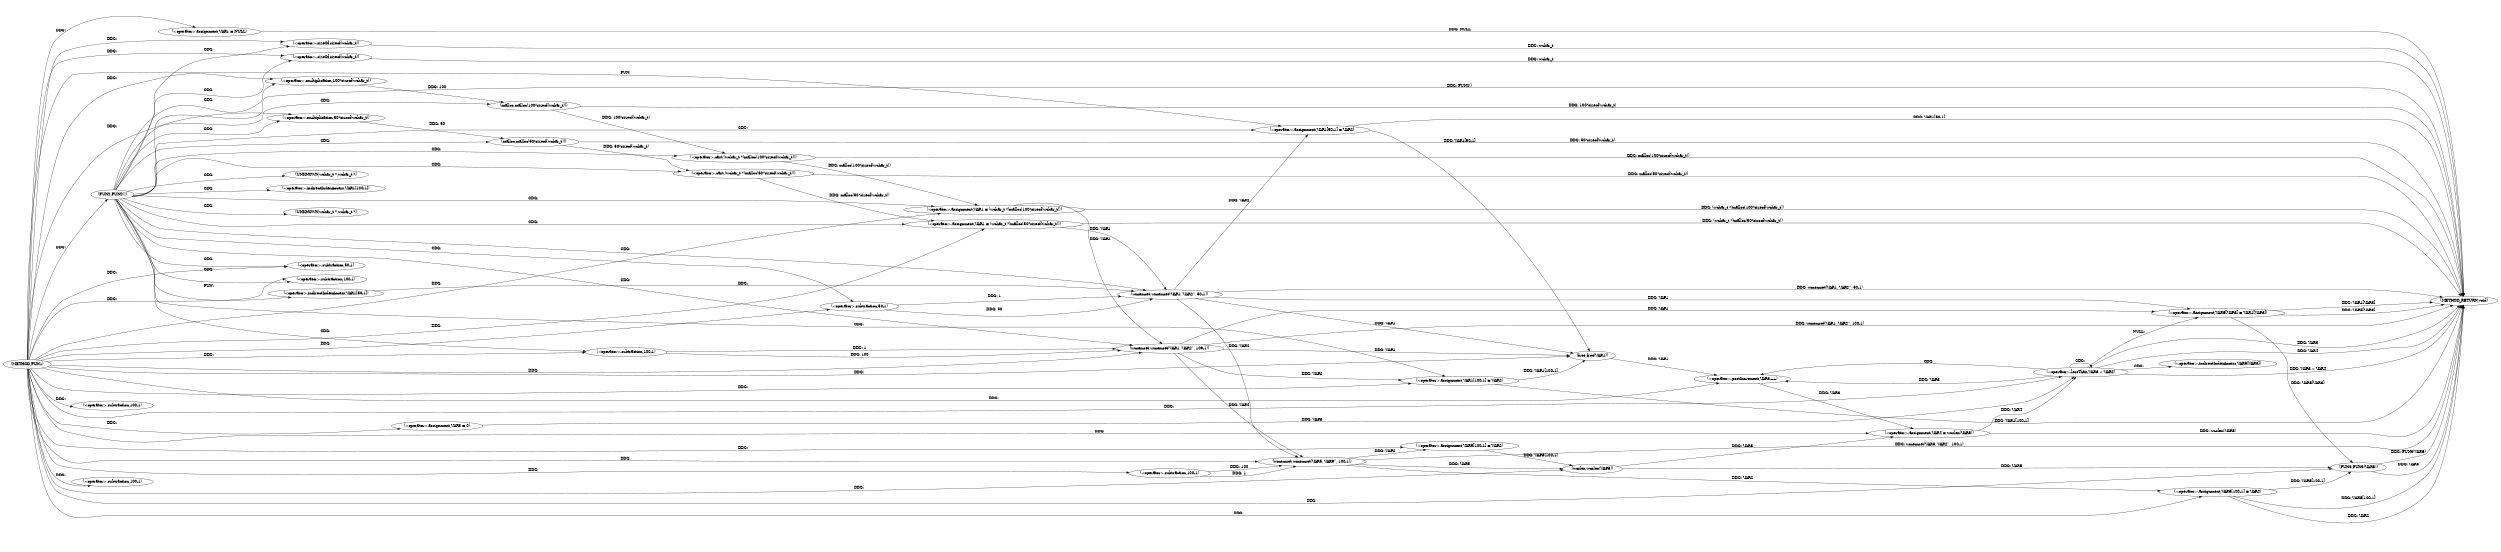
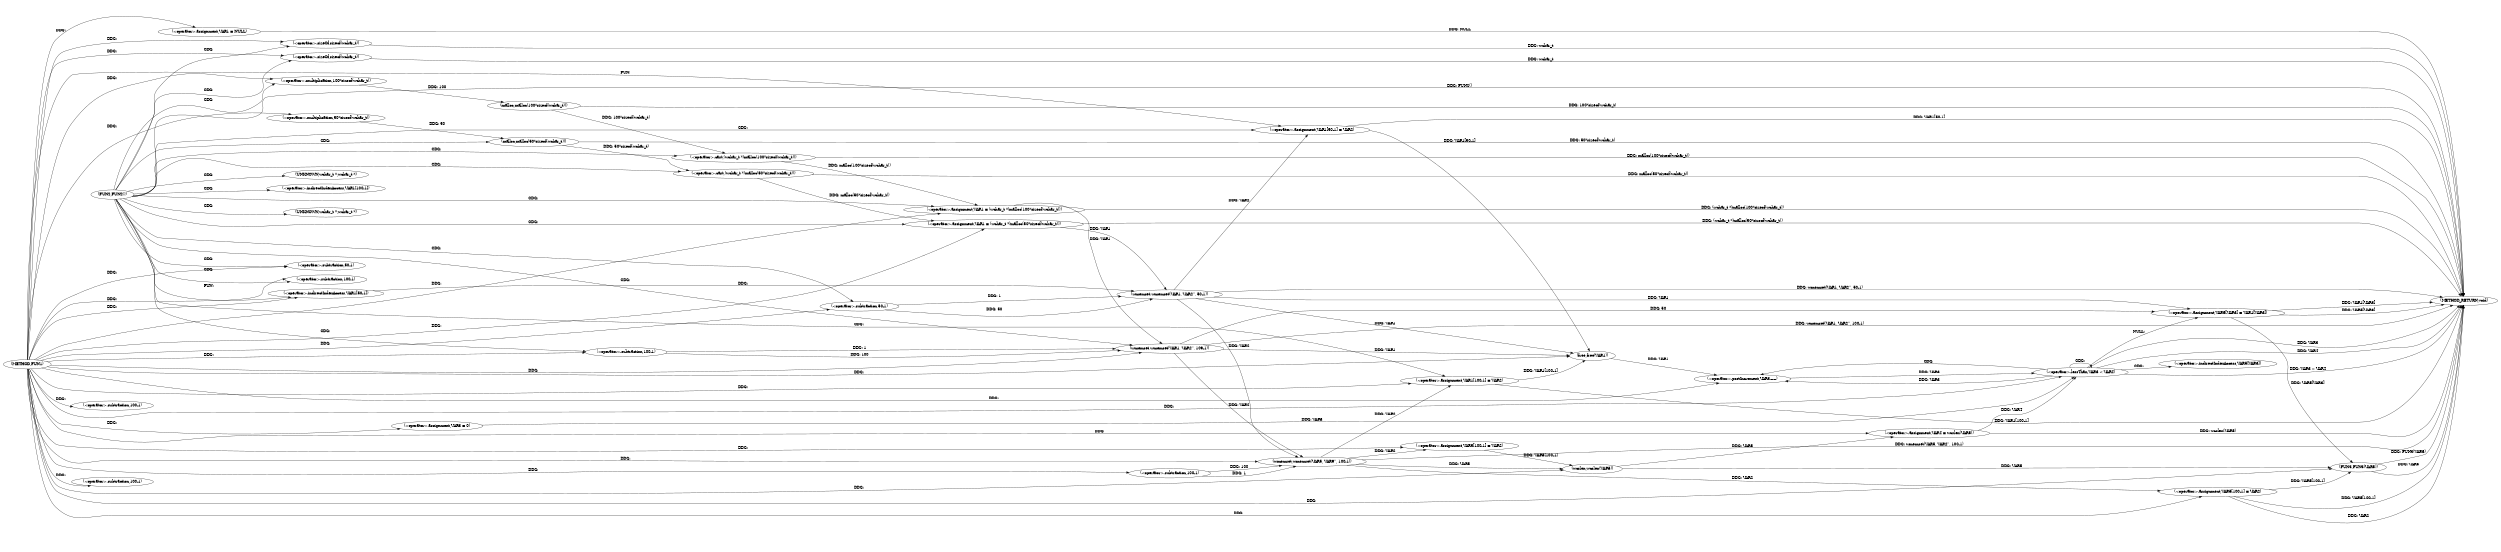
(280, 107) -> none
(184, 133) -> none
(626, 253) -> none
(53, 273) -> (151, 309)
(1658, 309) -> (1658, 309)
(1286, 377) -> (1381, 424)
(1834, 406) -> (1911, 376)
